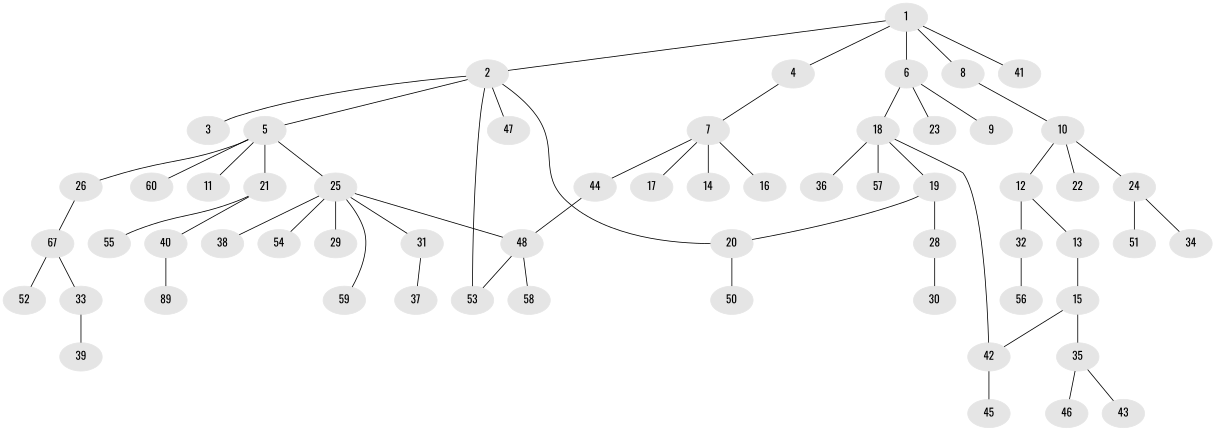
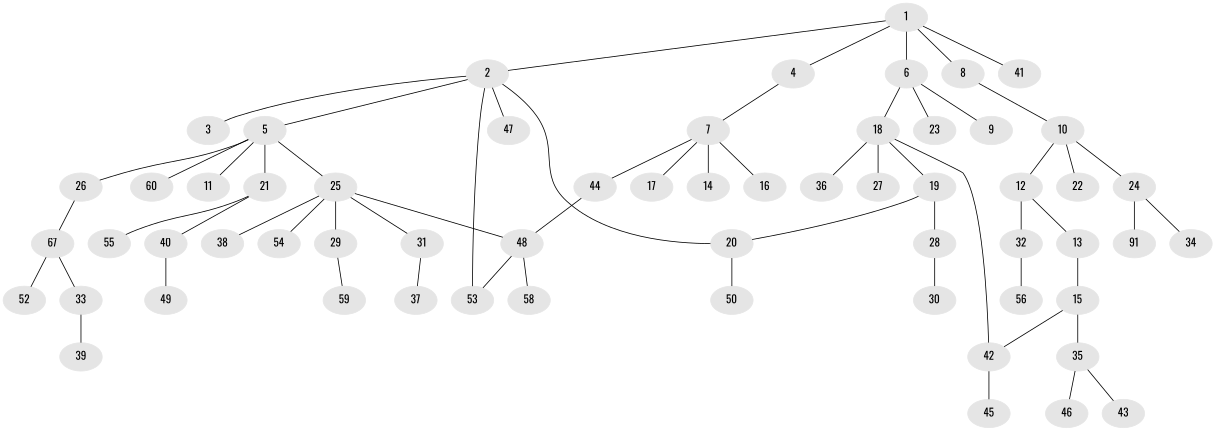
(878, 187) -> (878, 187)
(366, 242) -> (340, 272)
(1134, 244) -> (1134, 244)
(166, 300) -> (166, 300)
